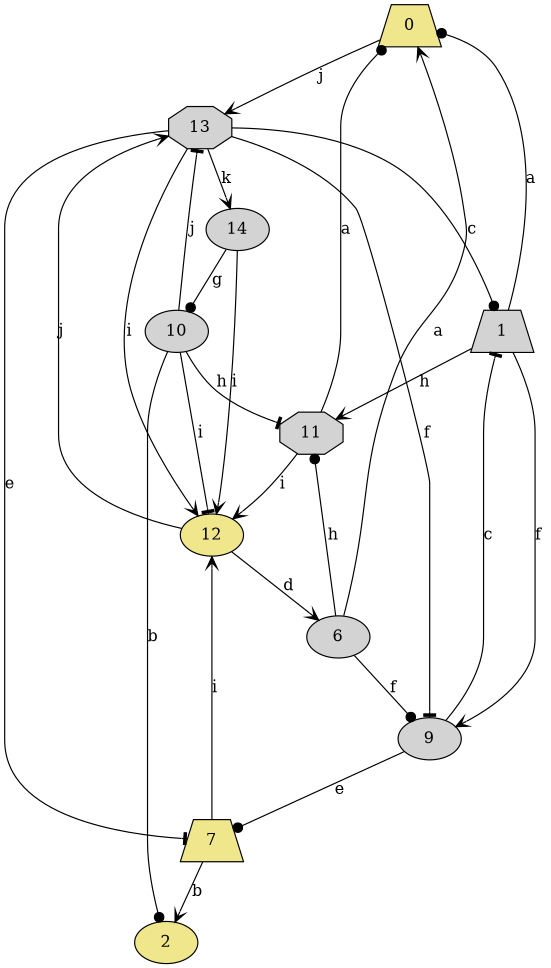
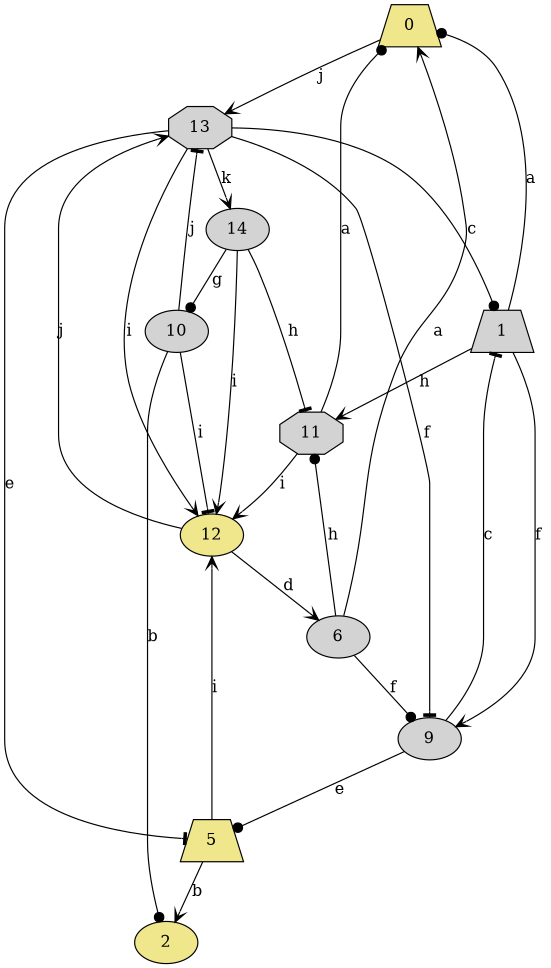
(221, 394) -> (279, 327)
(212, 841) -> (212, 841)
